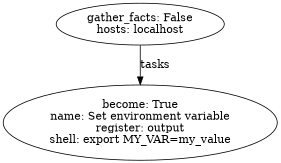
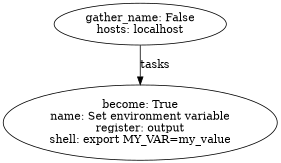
(140, 24) -> (140, 24)
